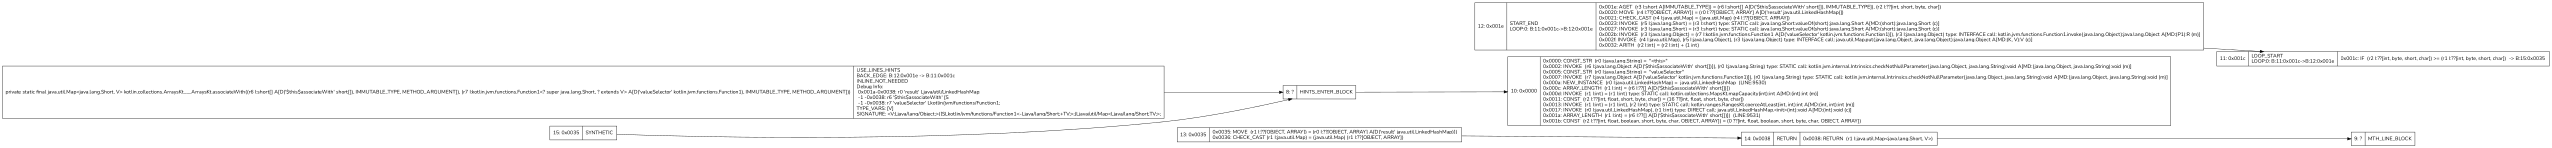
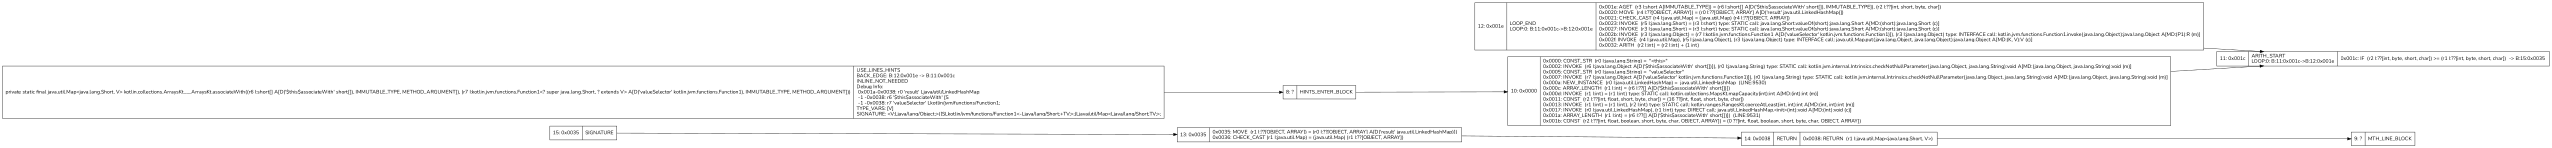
(1524, 23) -> (1523, 23)
(2267, 56) -> (2268, 56)
none -> (2215, 69)
(599, 133) -> (600, 133)
(954, 135) -> (895, 134)
